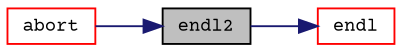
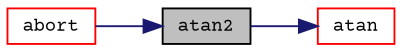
(207, 26) -> (207, 26)
(356, 26) -> (356, 26)
